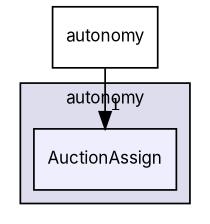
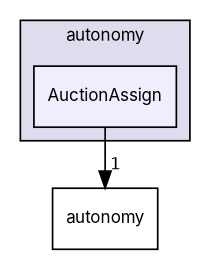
(105, 93) -> (105, 152)
